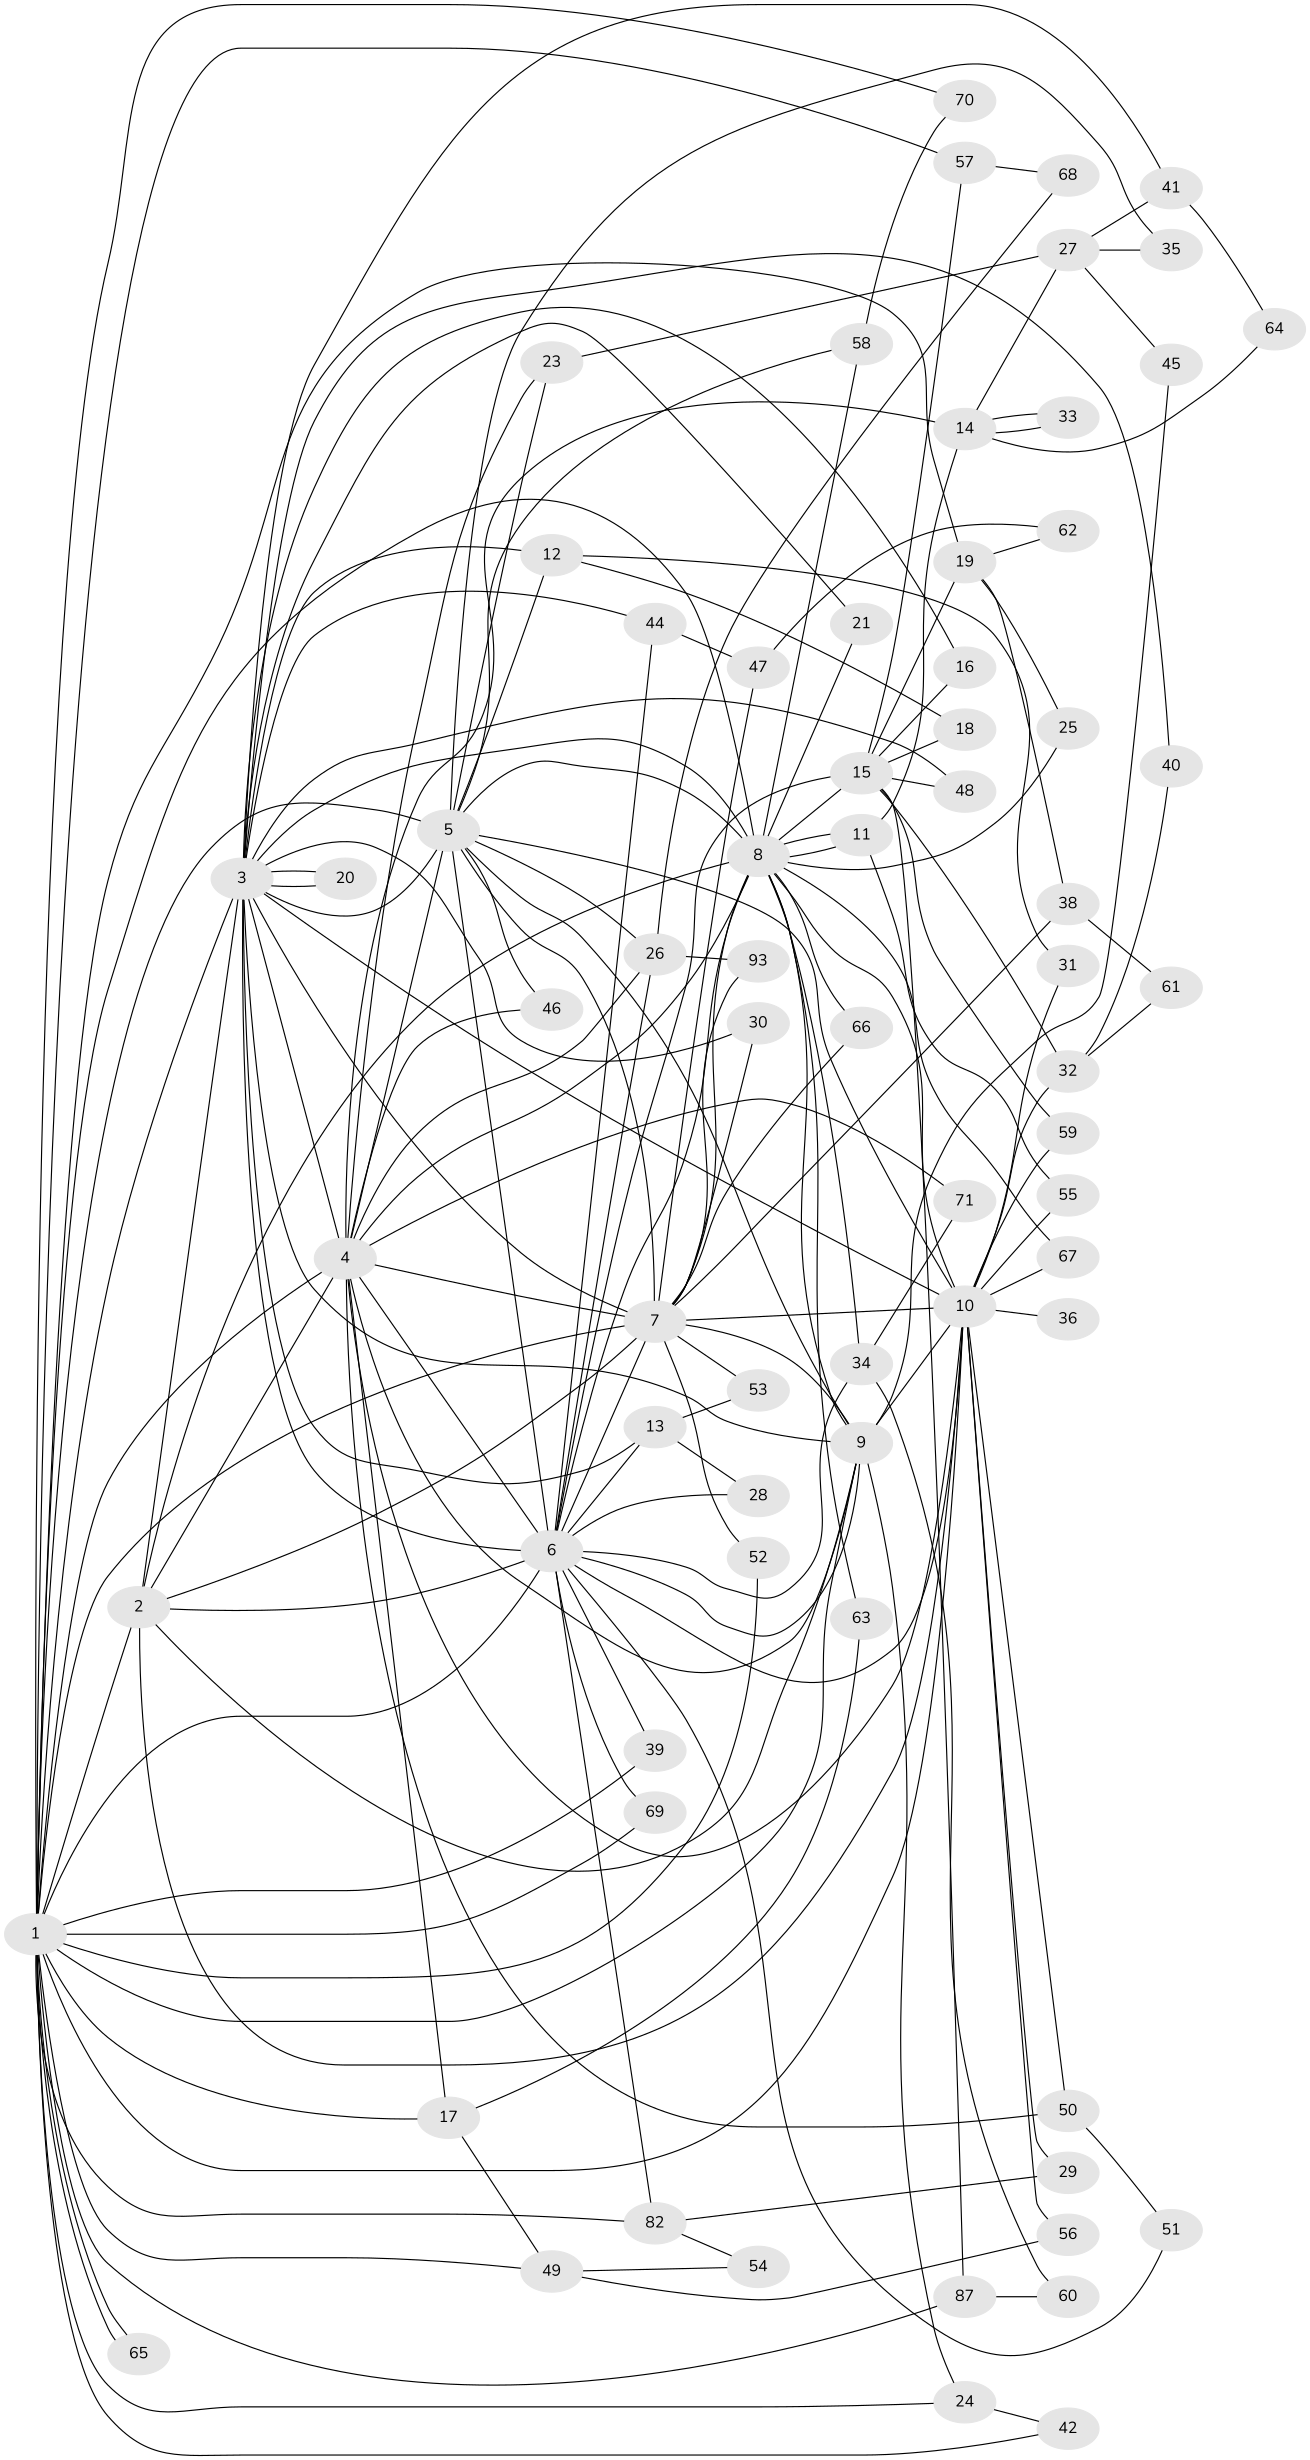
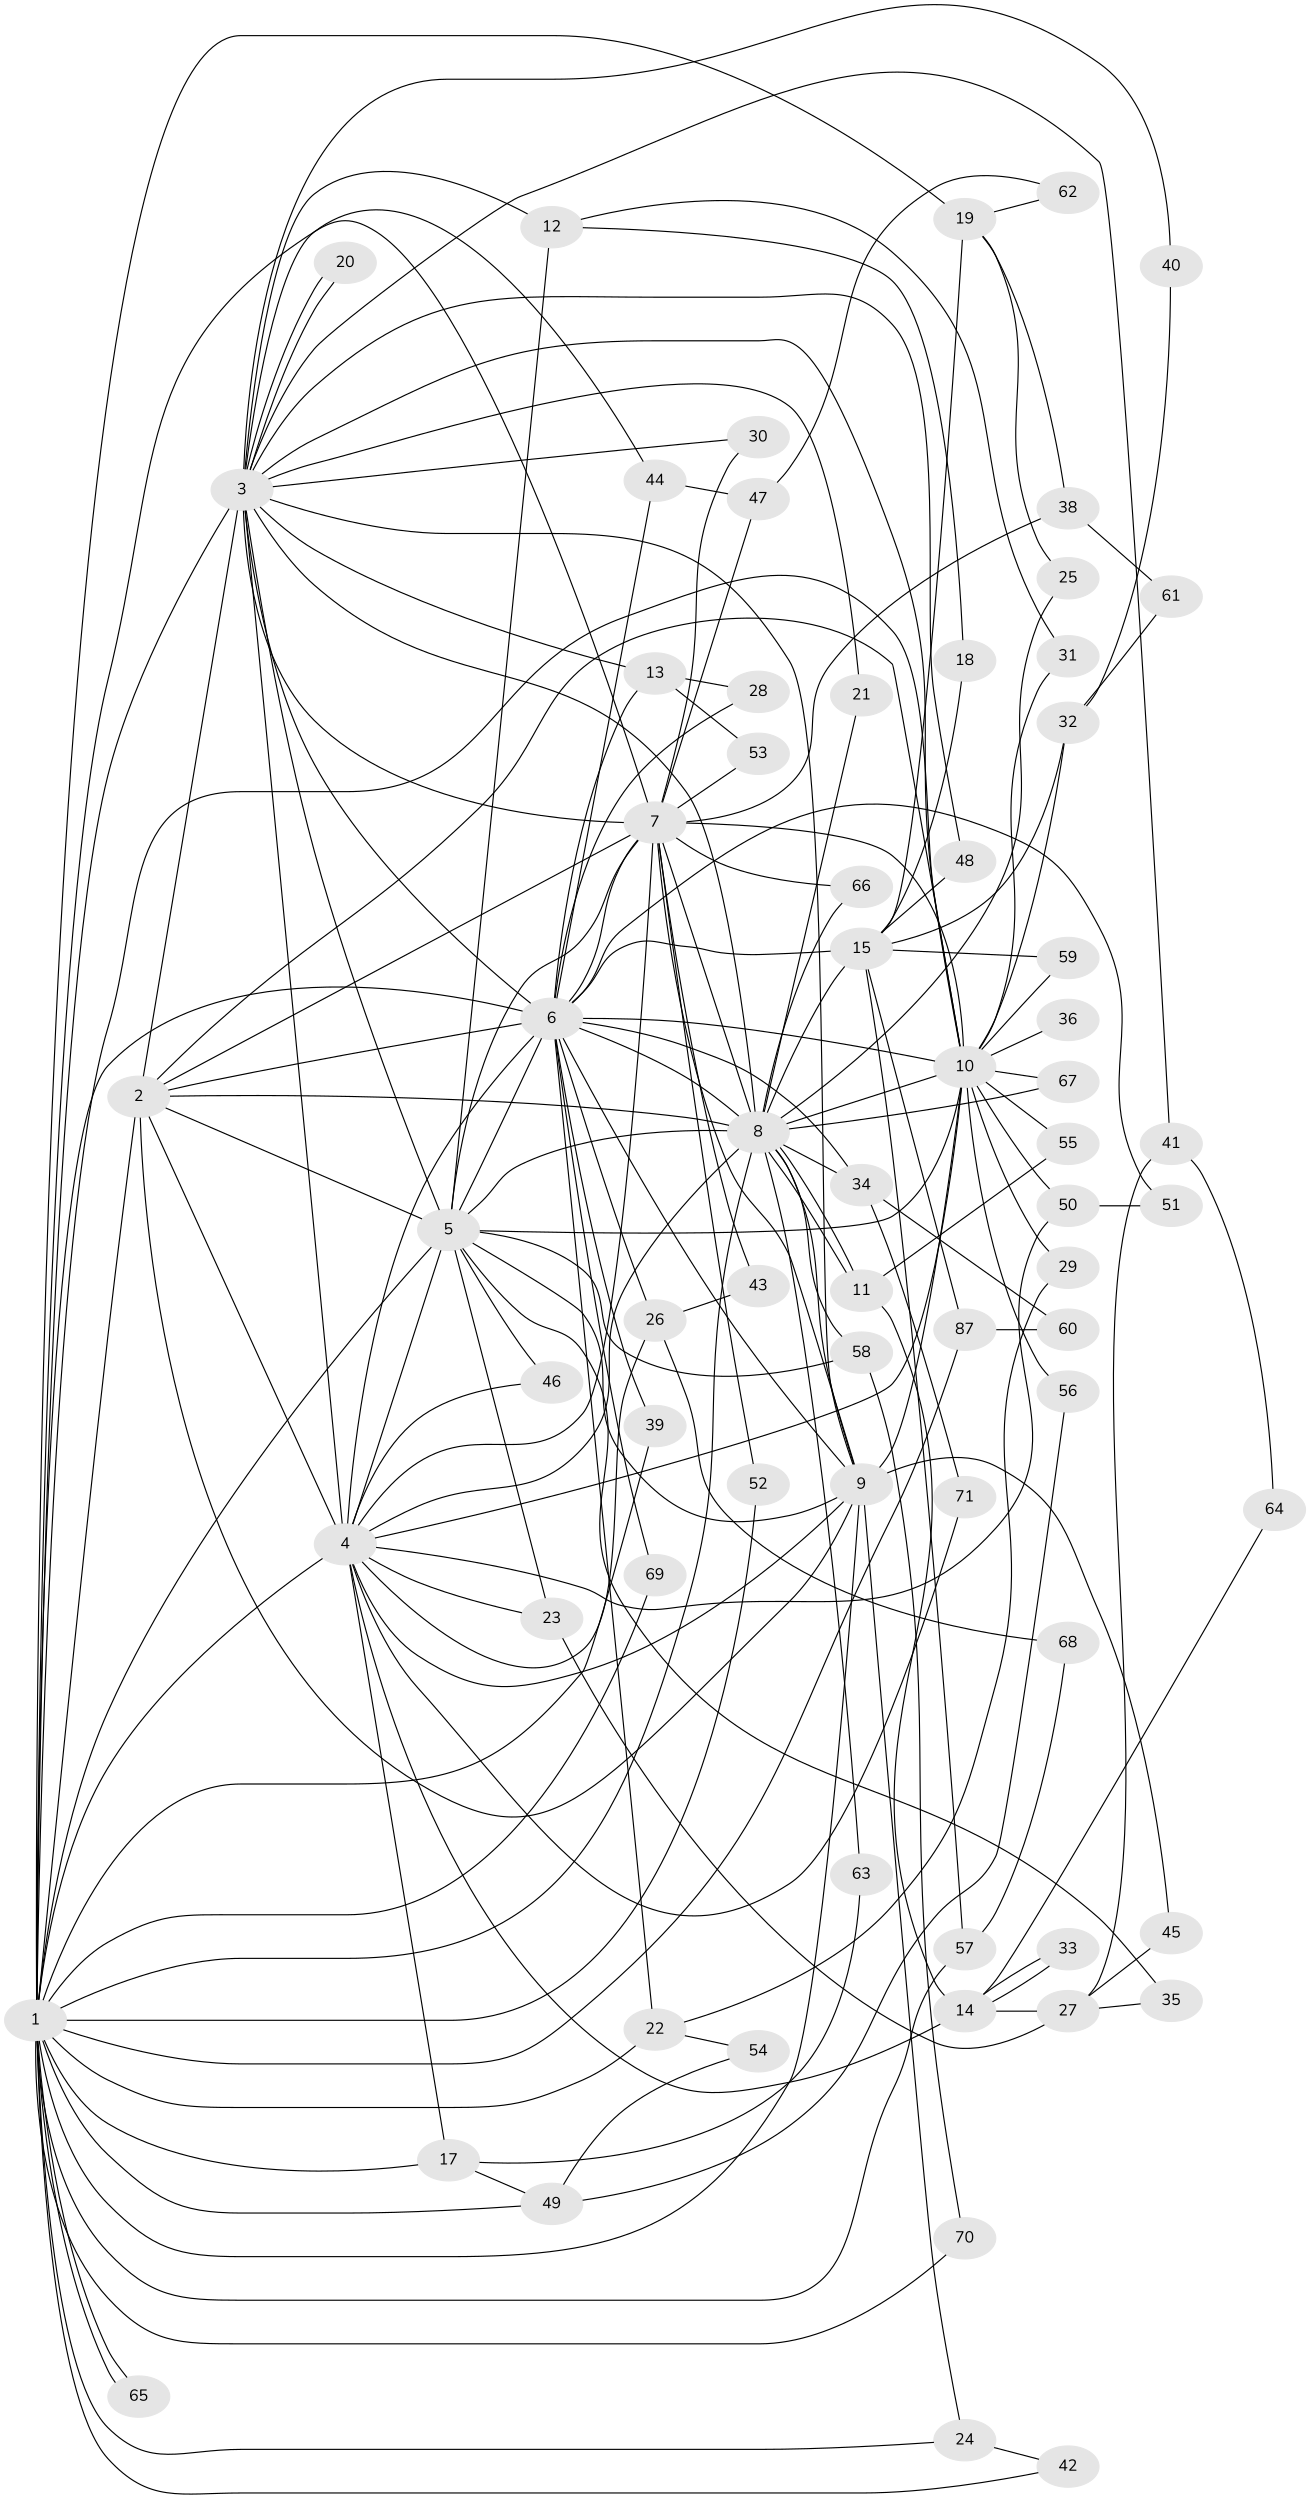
(965, 668) -> none
(559, 883) -> (294, 1163)
(758, 961) -> (758, 1286)
(655, 2223) -> (655, 2030)
